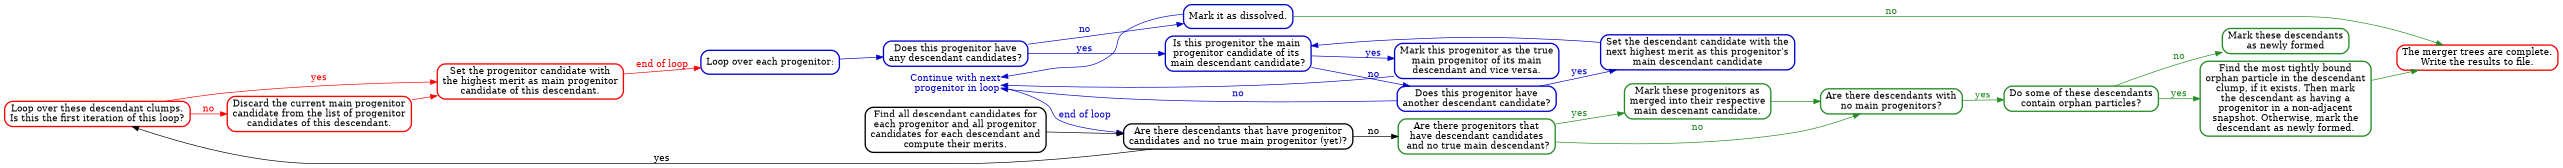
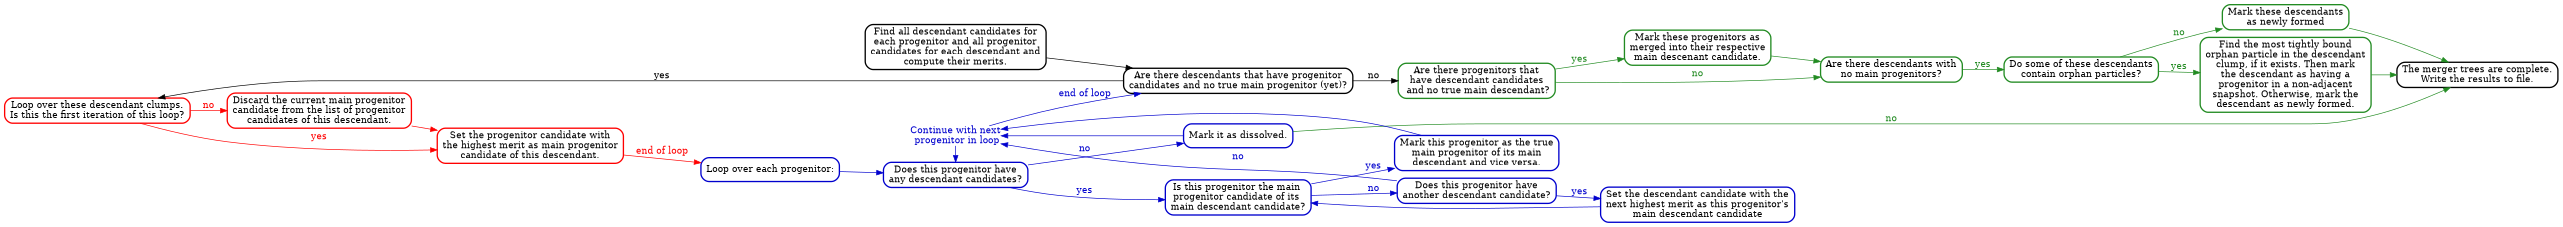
none -> (2396, 42)
(2477, 58) -> (2477, 75)
none -> (956, 151)
